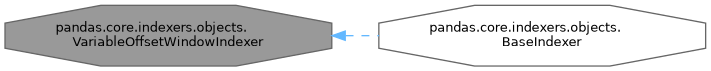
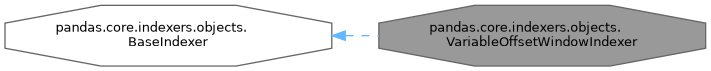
(362, 36) -> (362, 36)
